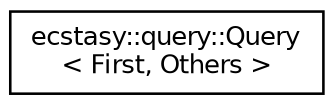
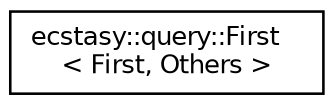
(167, 53) -> (167, 53)
